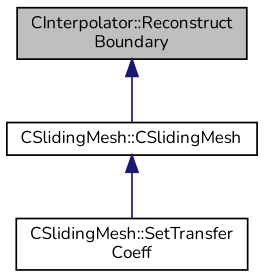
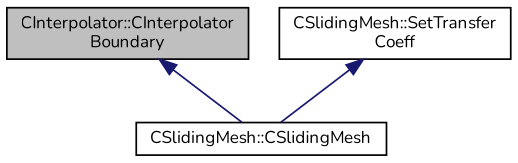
(132, 33) -> (128, 33)
(132, 196) -> (315, 96)
